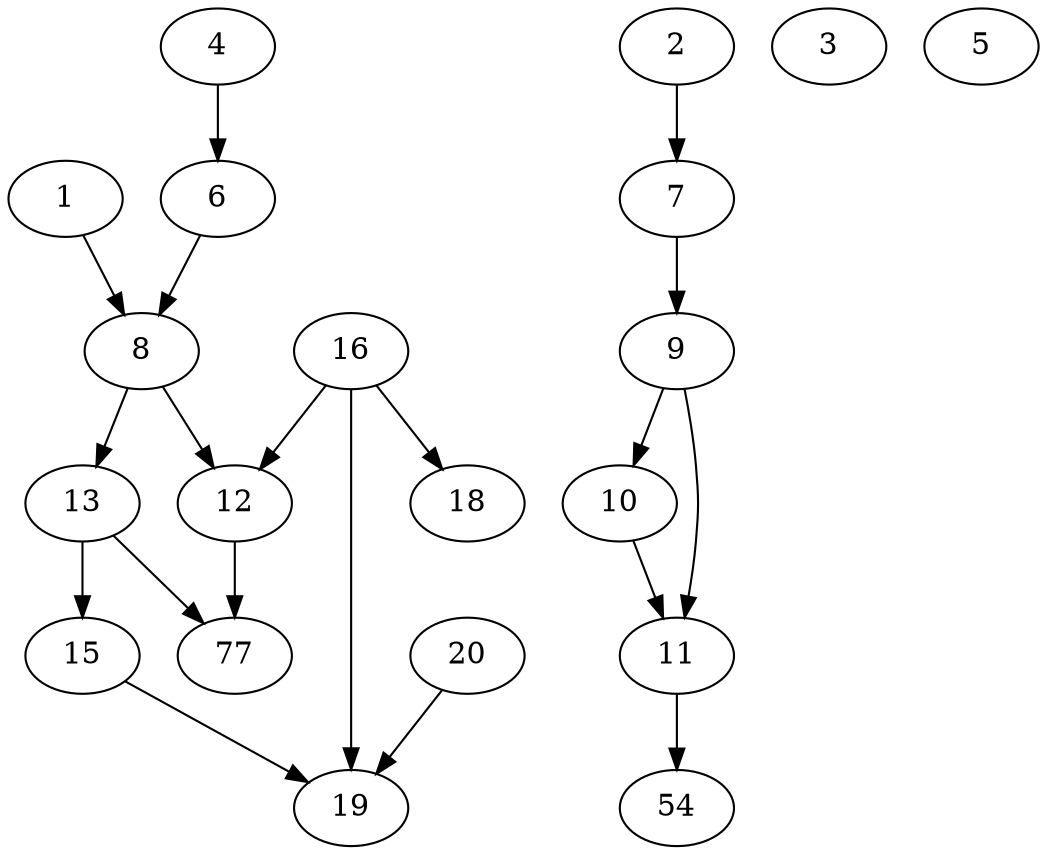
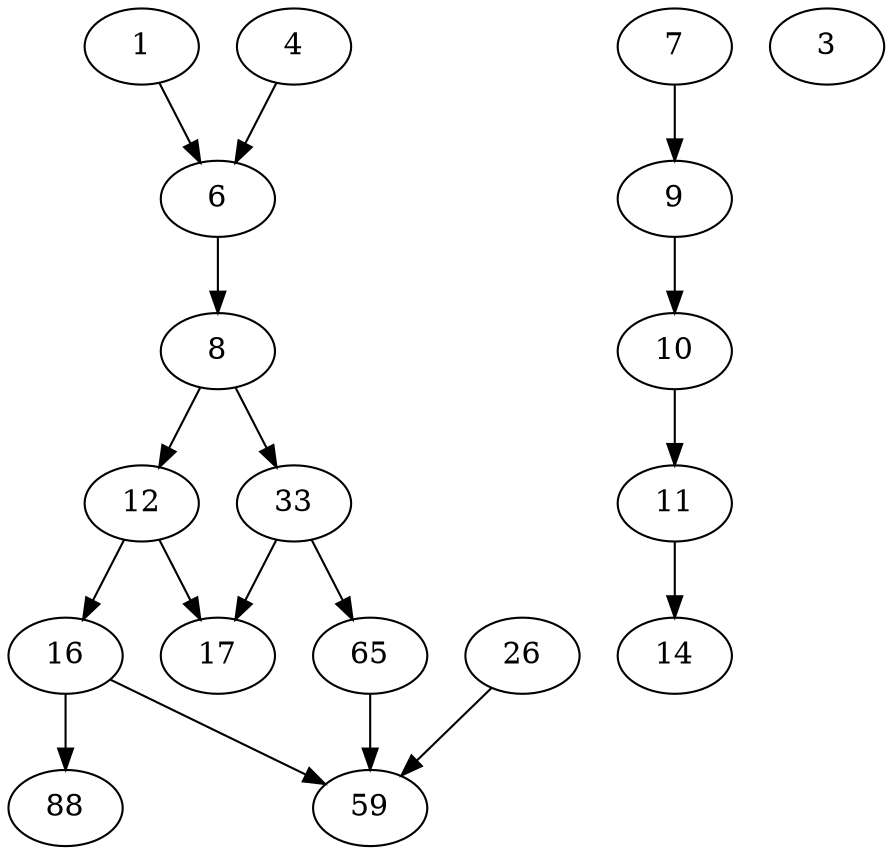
(677, 47) -> none
(981, 47) -> none
(99, 266) -> (175, 113)
(300, 419) -> (109, 570)
(698, 493) -> none
(82, 503) -> (294, 503)
(467, 503) -> (66, 808)
(82, 656) -> (370, 656)
(235, 656) -> (218, 656)
(467, 656) -> (522, 656)
(351, 808) -> (370, 808)
(677, 808) -> (675, 656)
